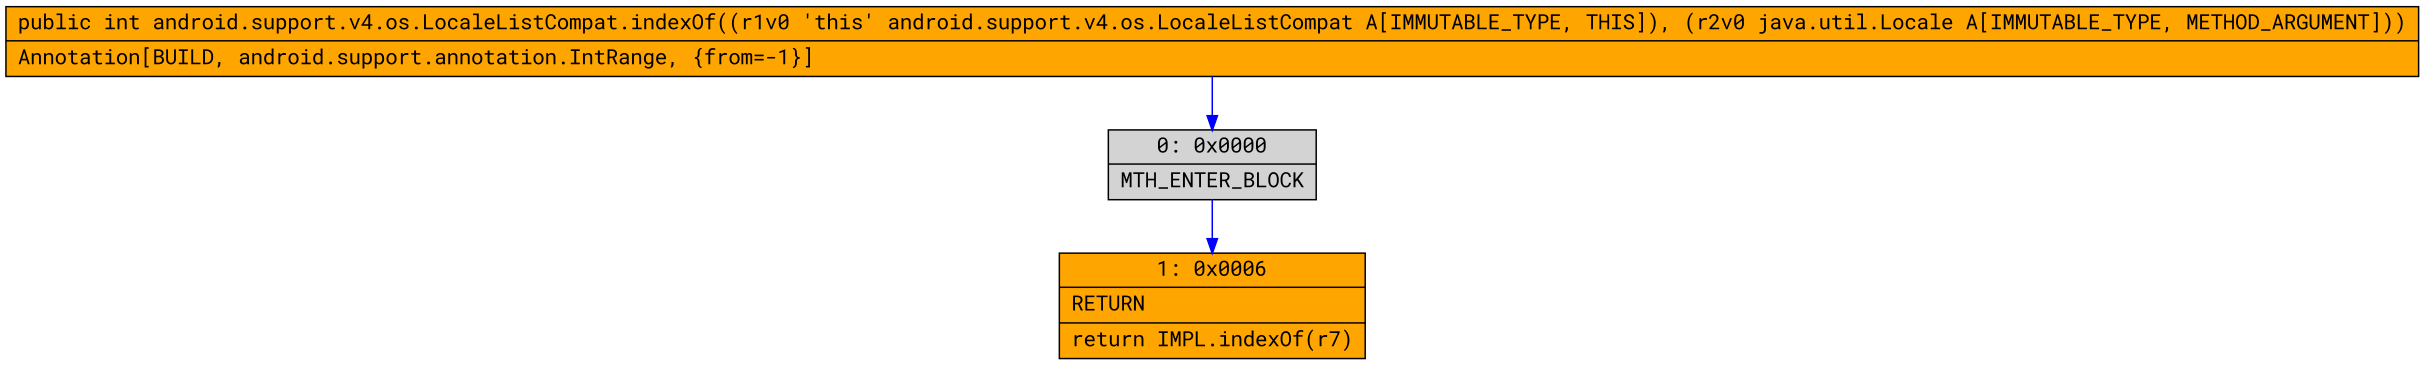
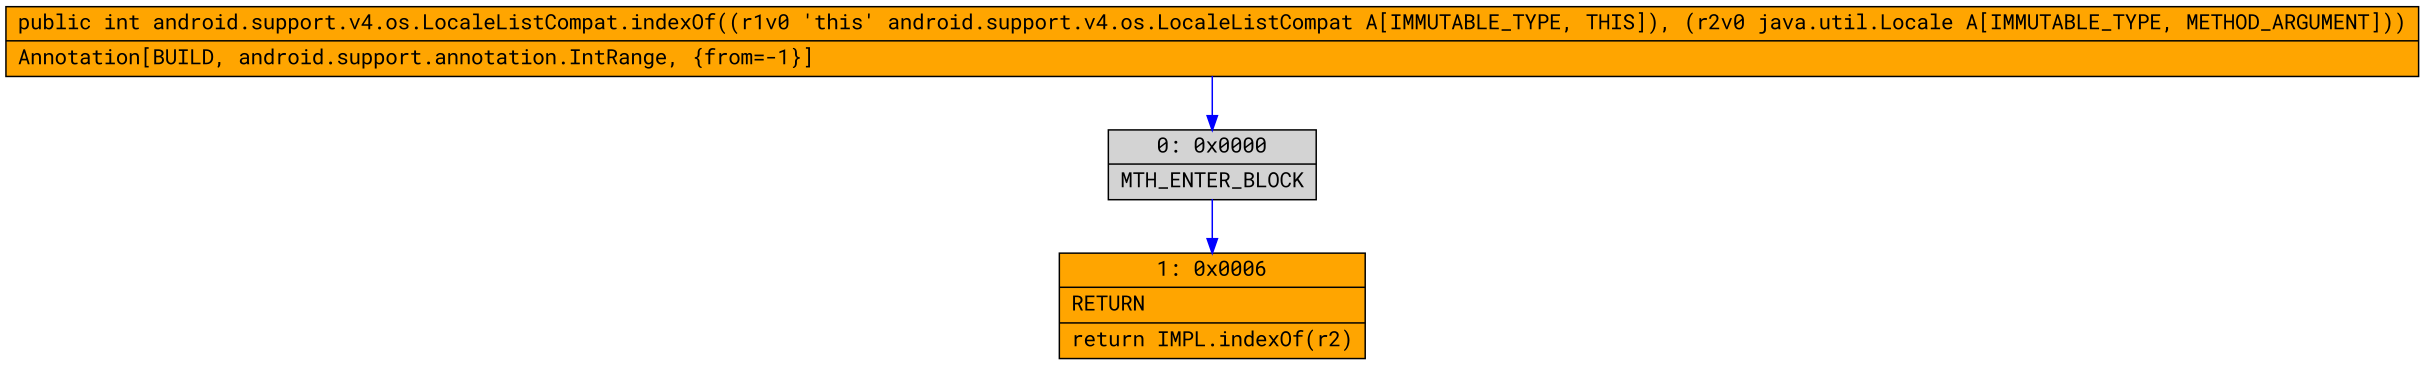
(1212, 340) -> (1212, 340)
